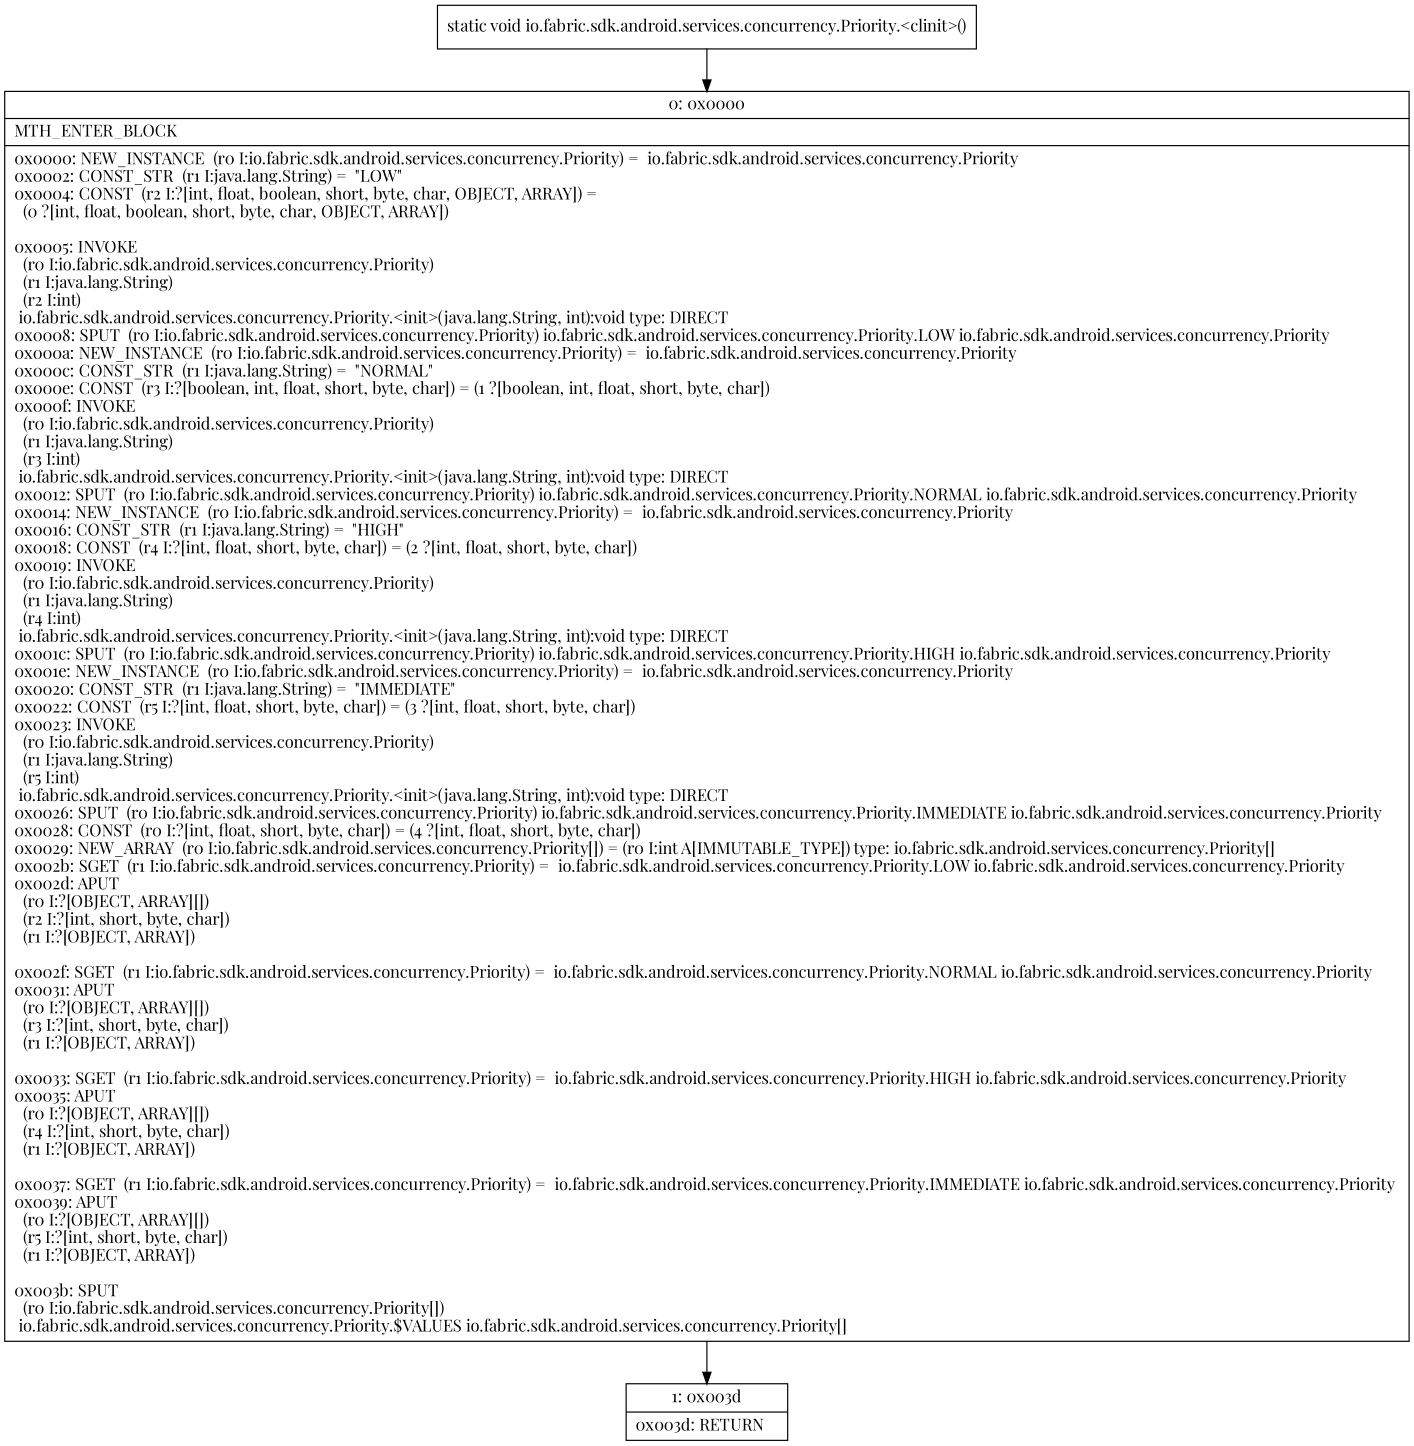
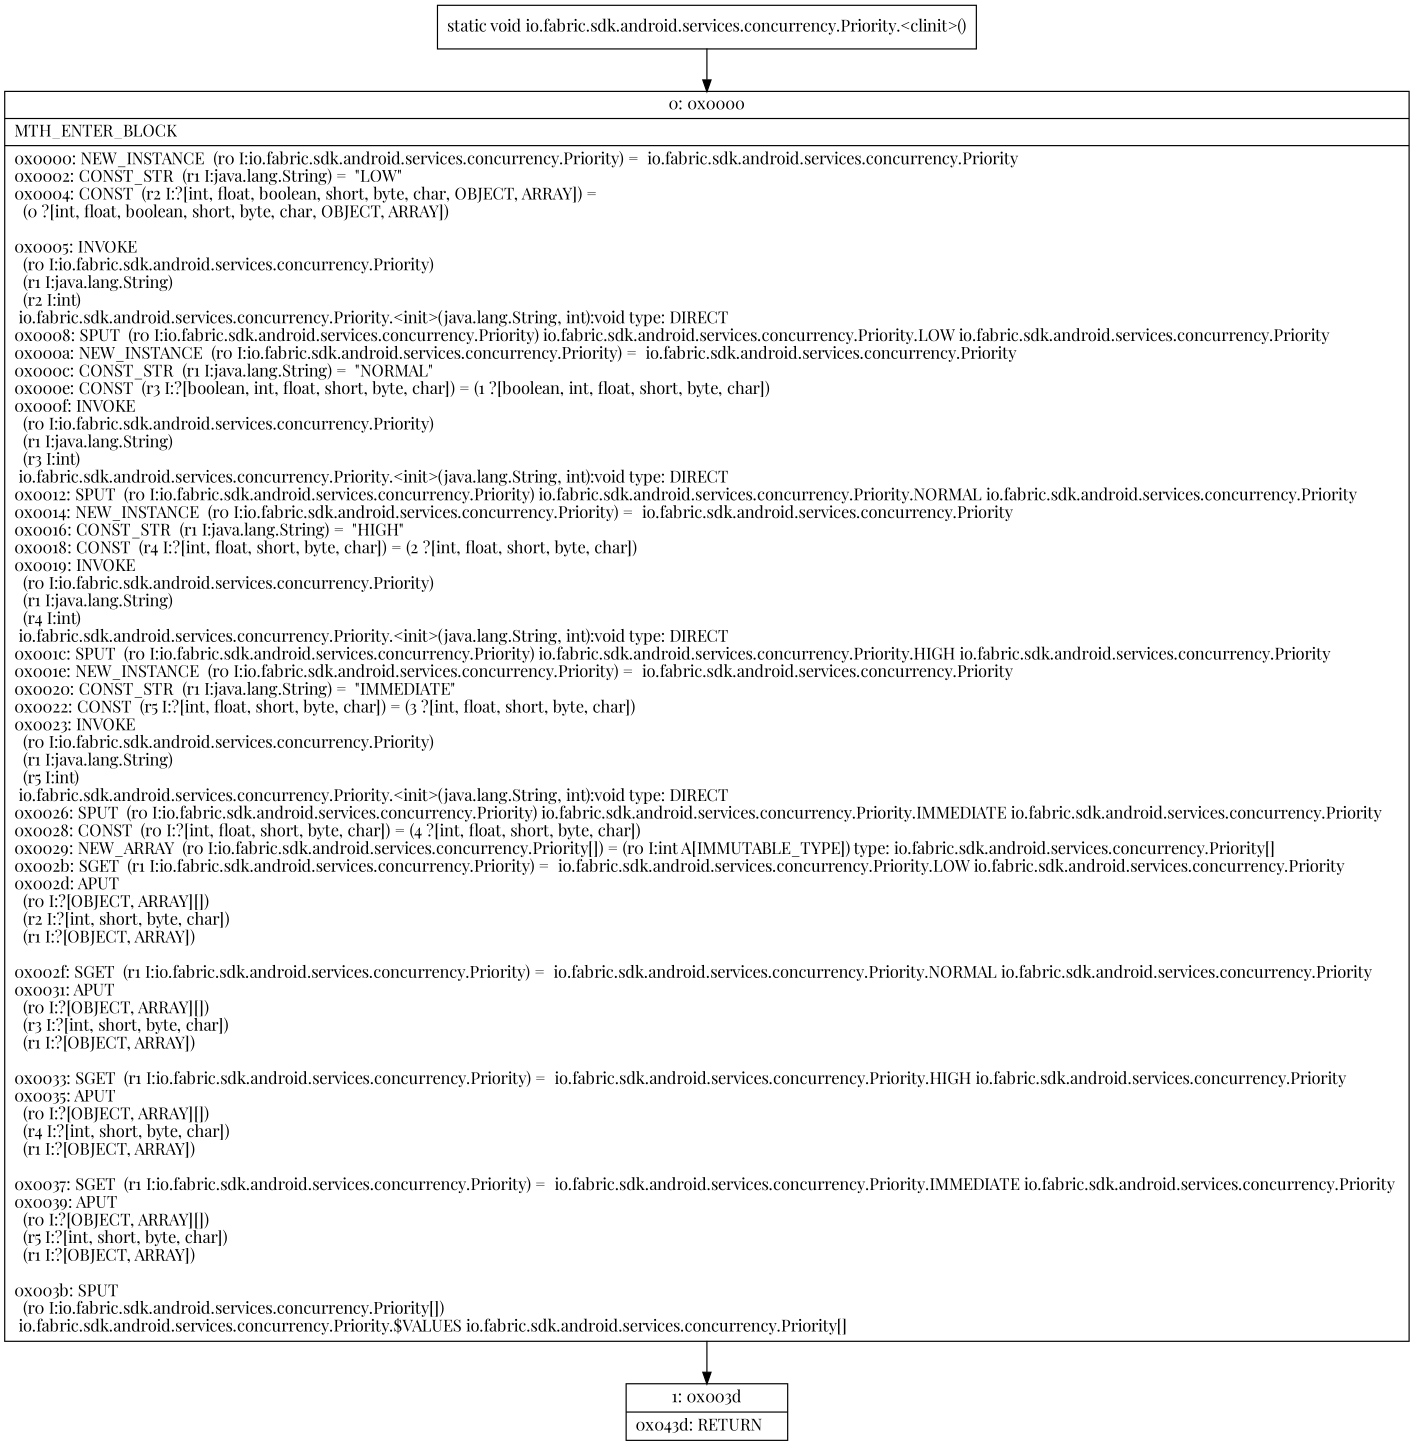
(707, 1426) -> (706, 1426)
